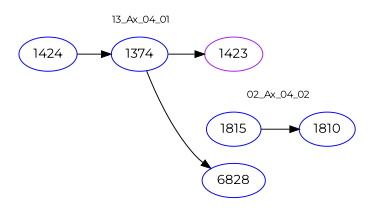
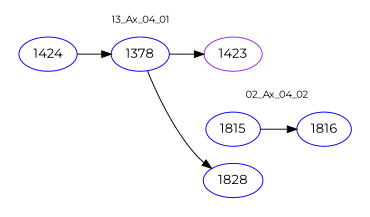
(140, 54) -> (140, 54)
(327, 129) -> (324, 129)
(234, 180) -> (233, 180)
